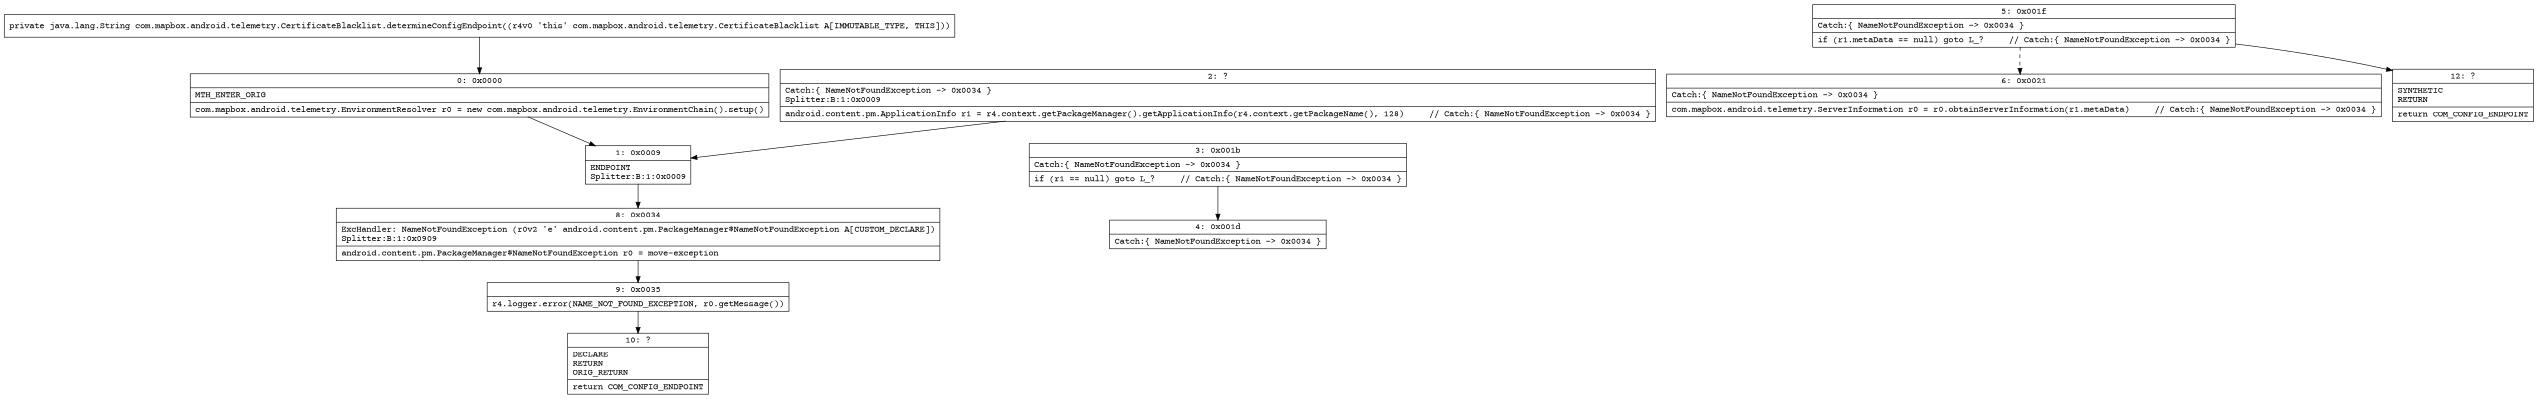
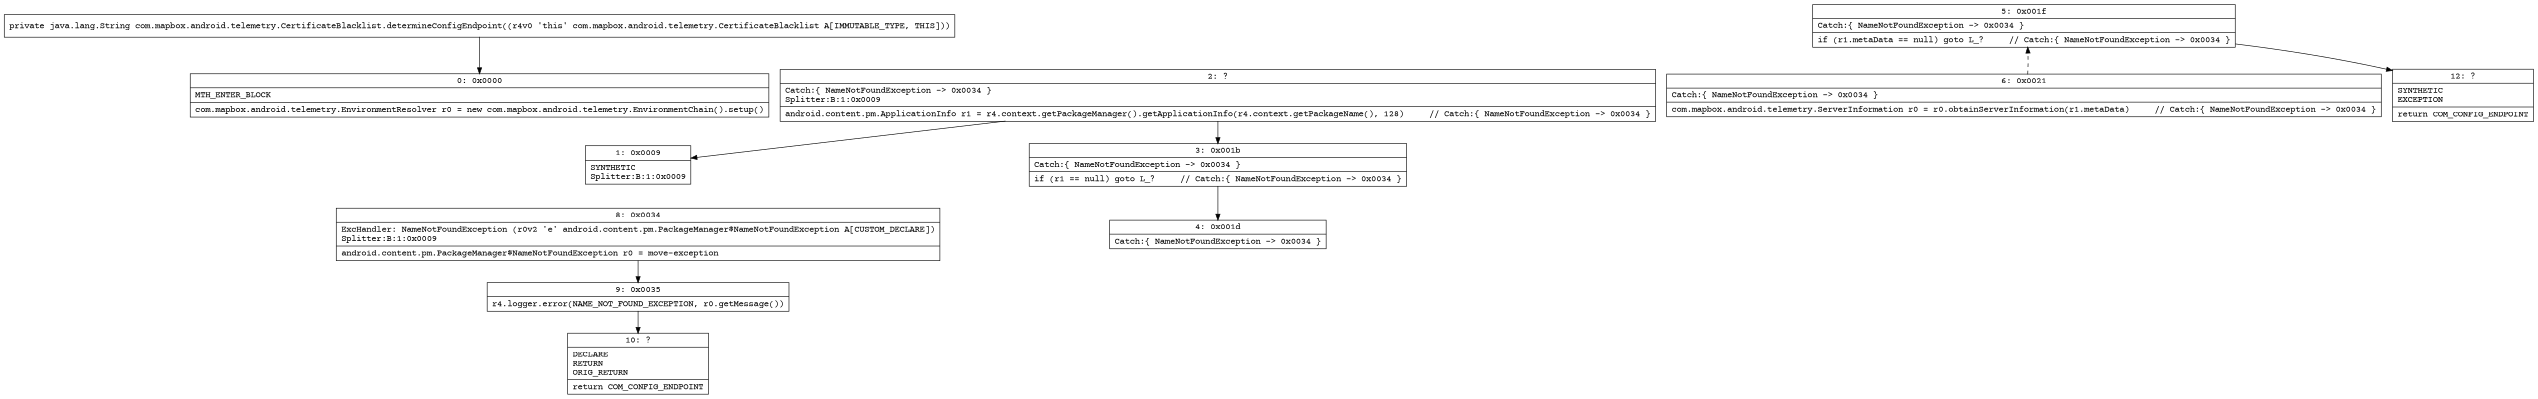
(2020, 58) -> (2028, 64)
(230, 95) -> (233, 95)
(2413, 99) -> (2420, 99)
none -> (1218, 129)
(559, 130) -> none
(611, 167) -> (613, 167)
(638, 193) -> none
(389, 238) -> (389, 238)
